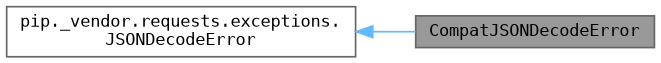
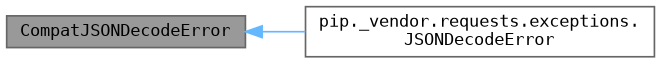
(394, 32) -> (284, 32)
